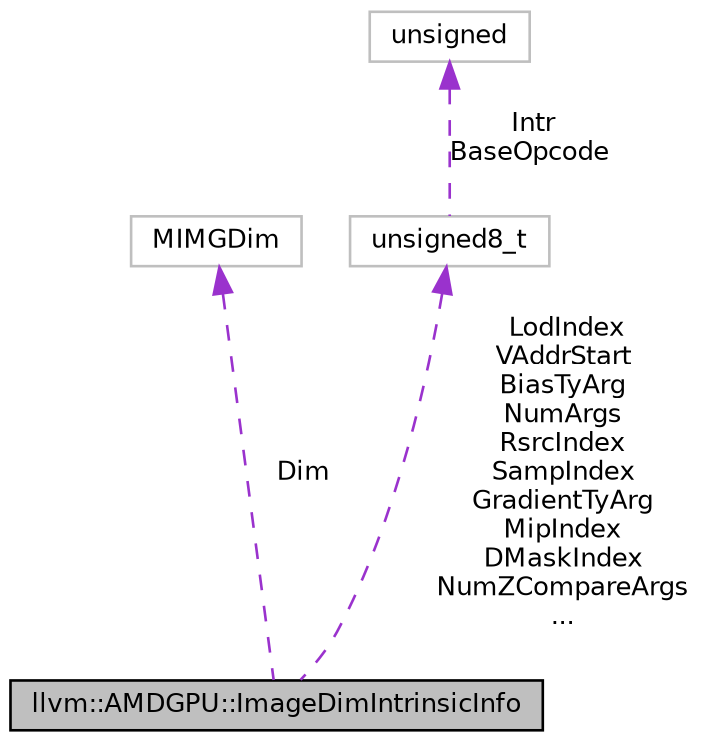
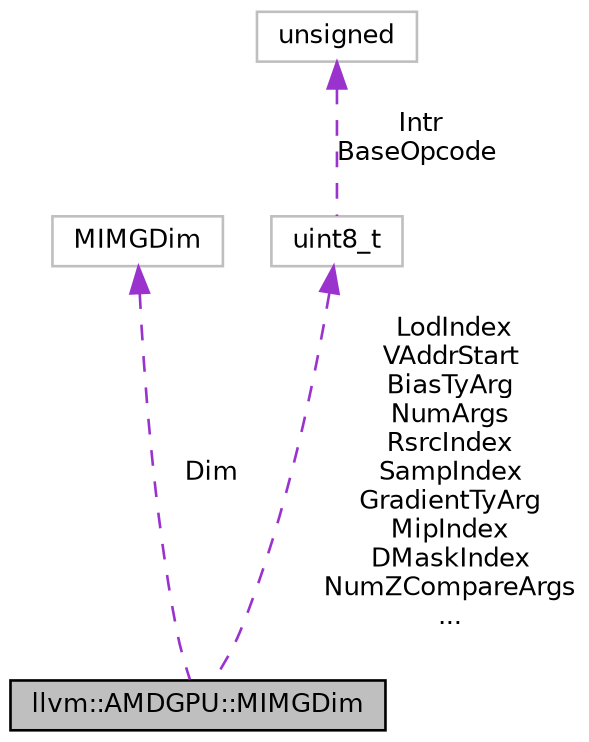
(450, 241) -> (337, 241)
(277, 705) -> (198, 705)
